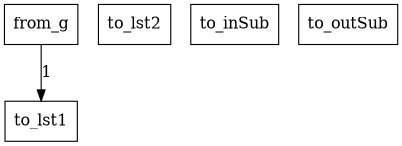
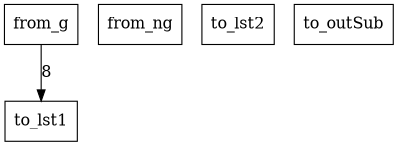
none -> (140, 24)
(235, 24) -> none
(47, 73) -> (47, 73)
